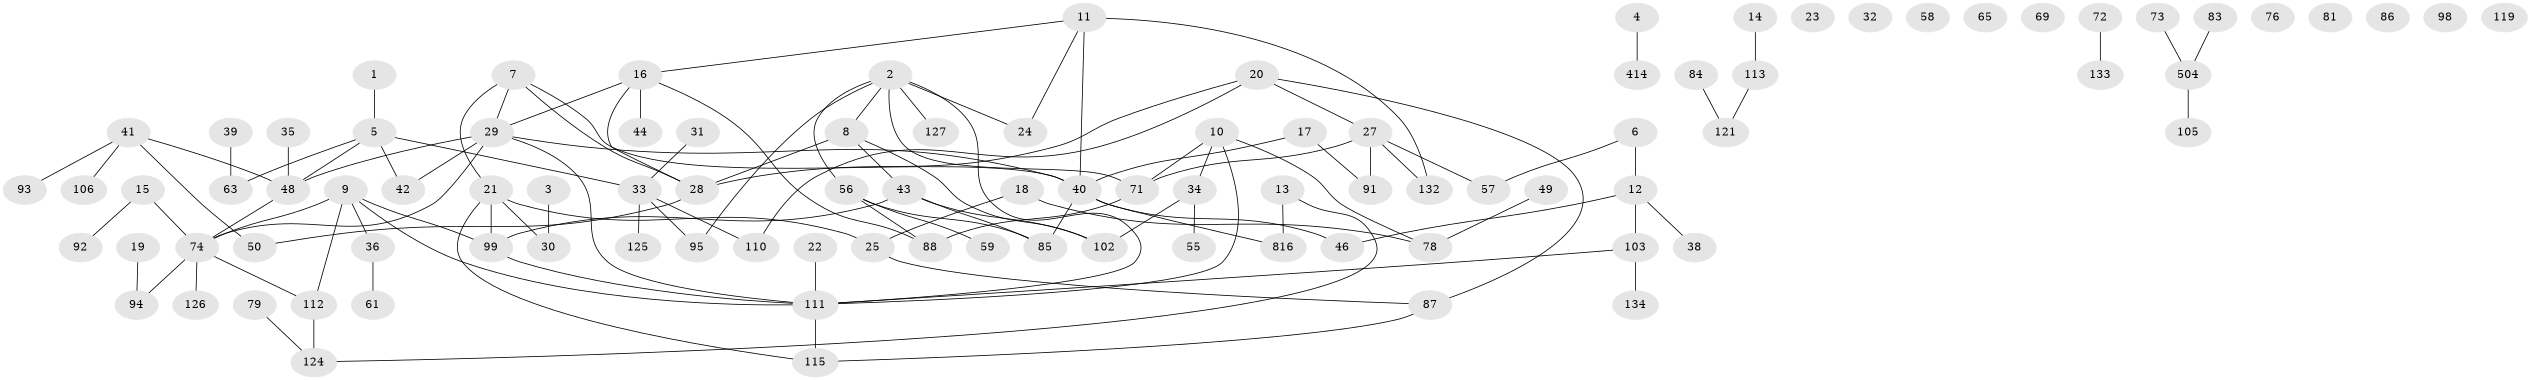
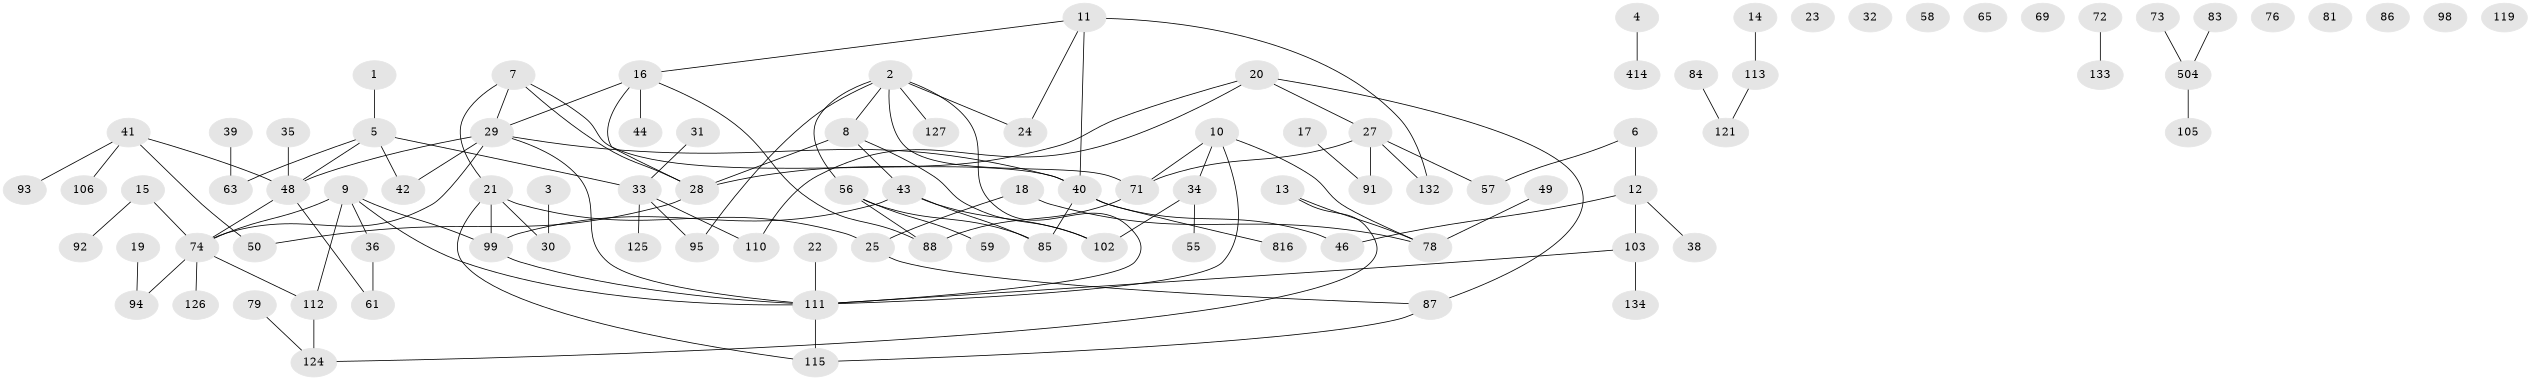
(1195, 156) -> none
(1283, 219) -> (1356, 219)
none -> (334, 252)
